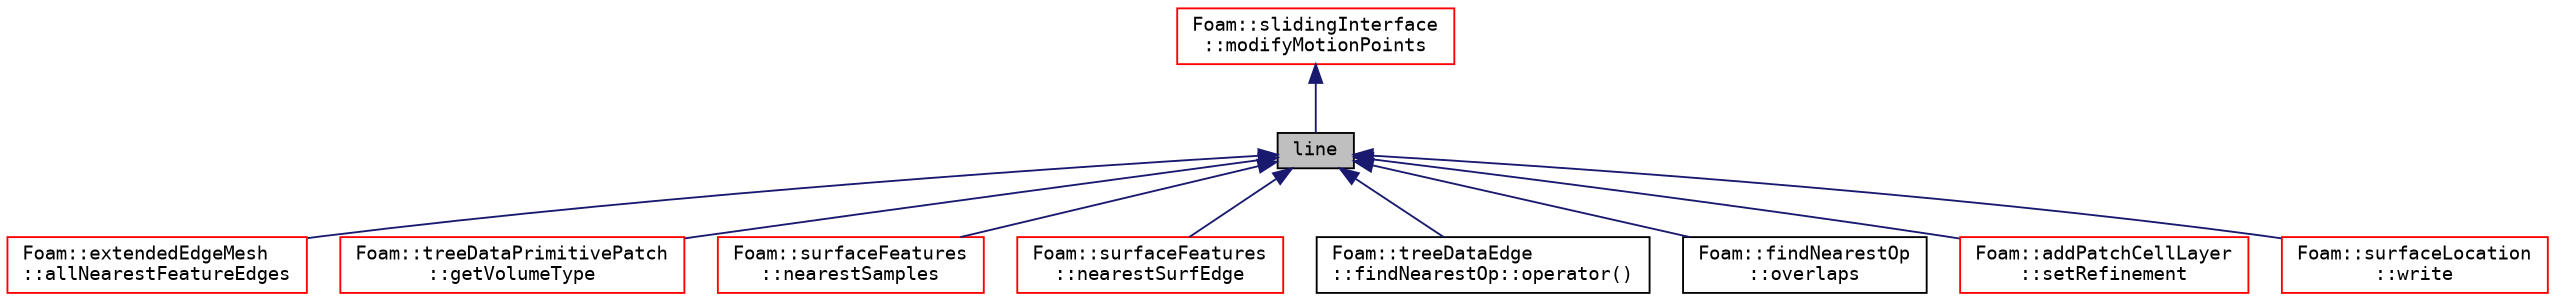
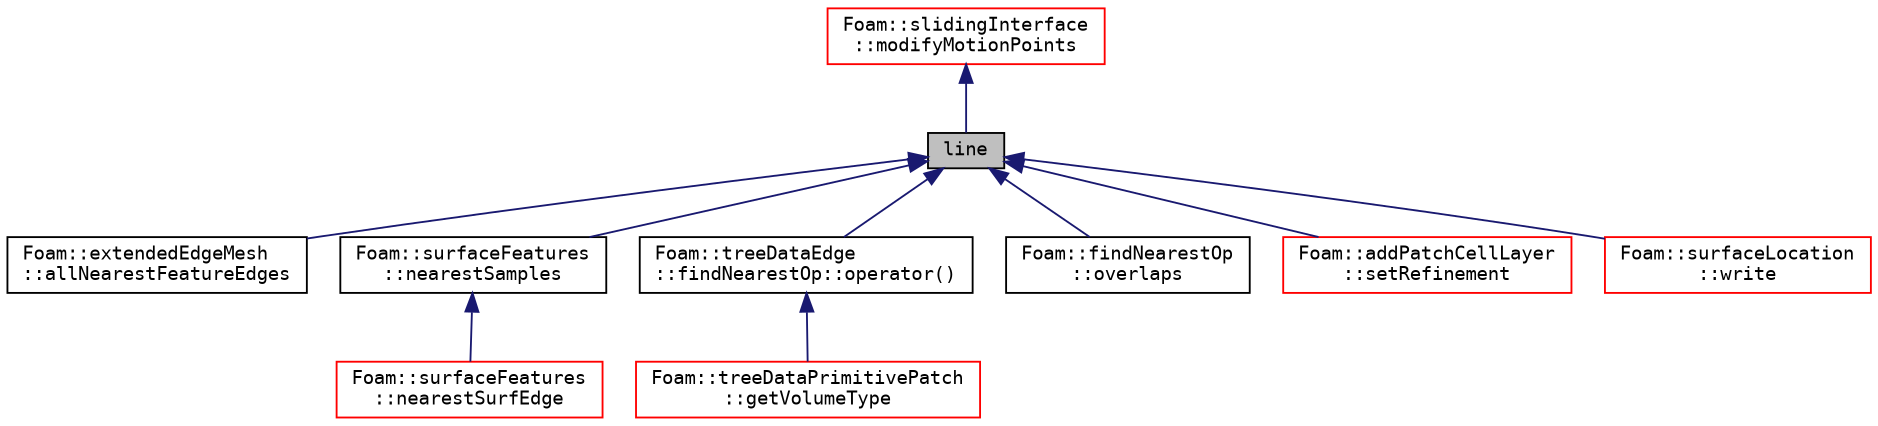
(972, 199) -> (807, 337)
(1233, 208) -> (471, 337)
(157, 265) -> (157, 265)
(851, 265) -> (473, 265)
